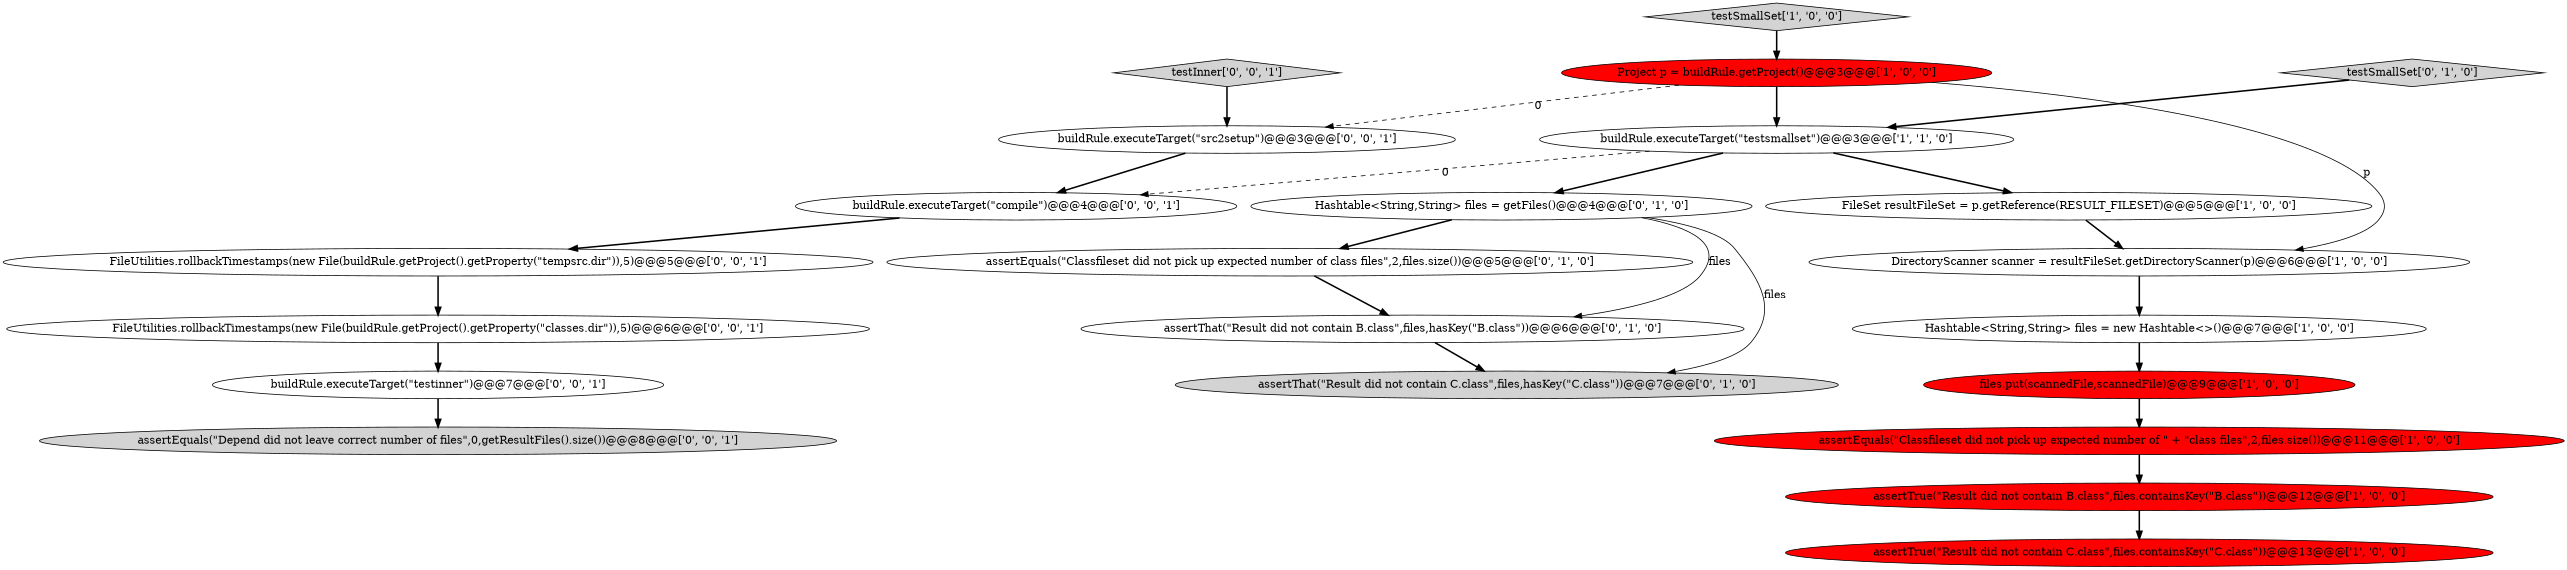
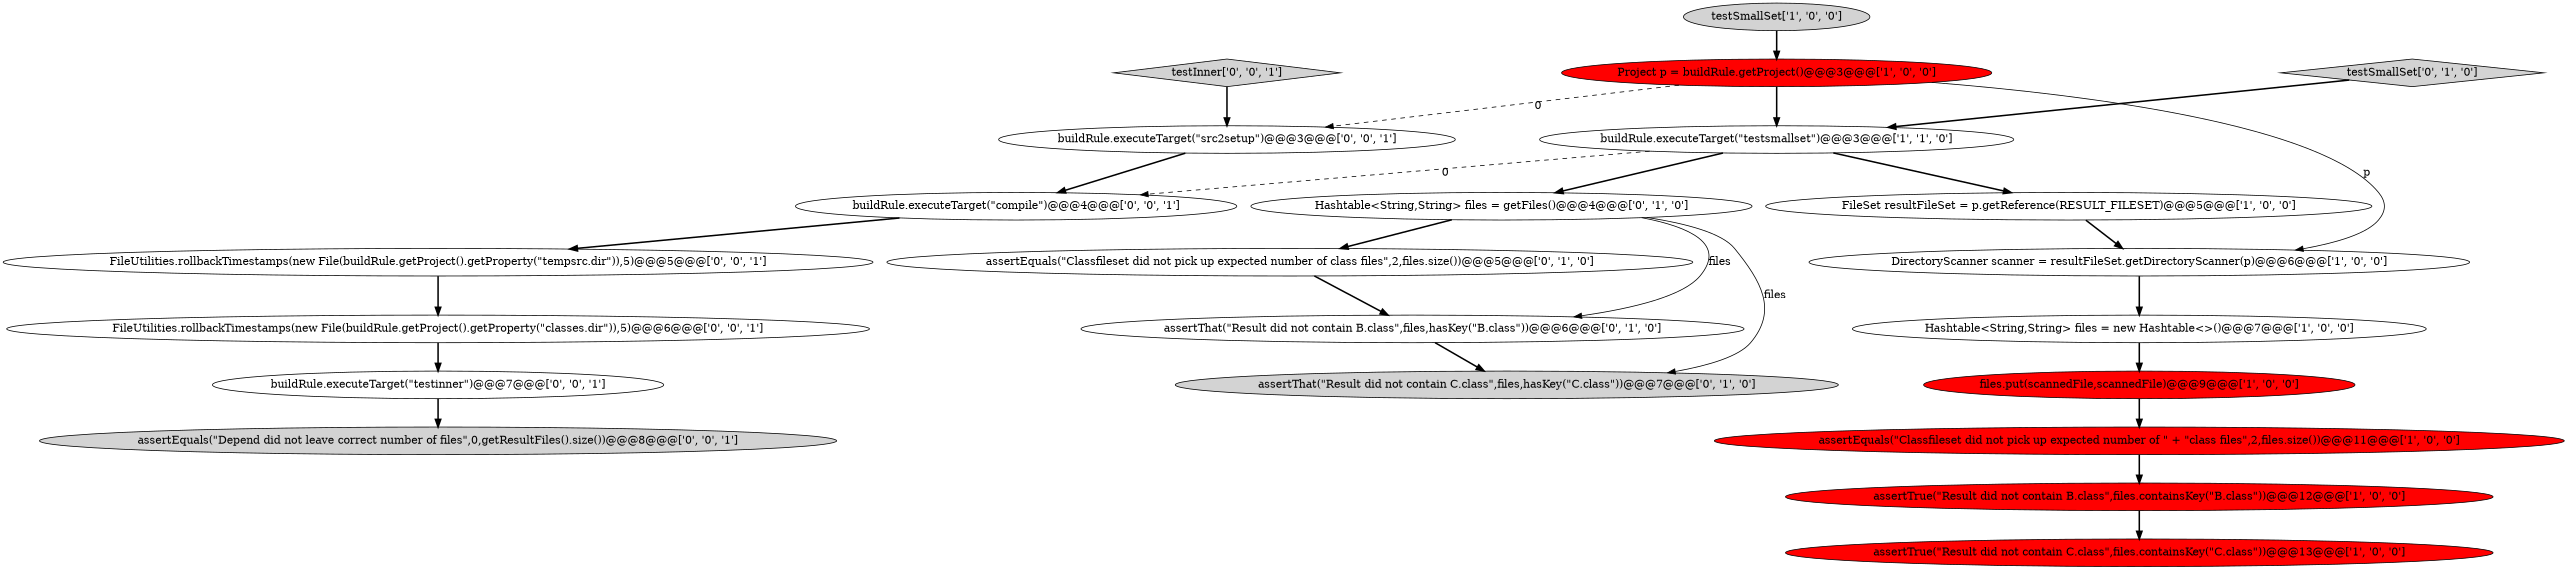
(1777, 17) -> (1777, 17)
